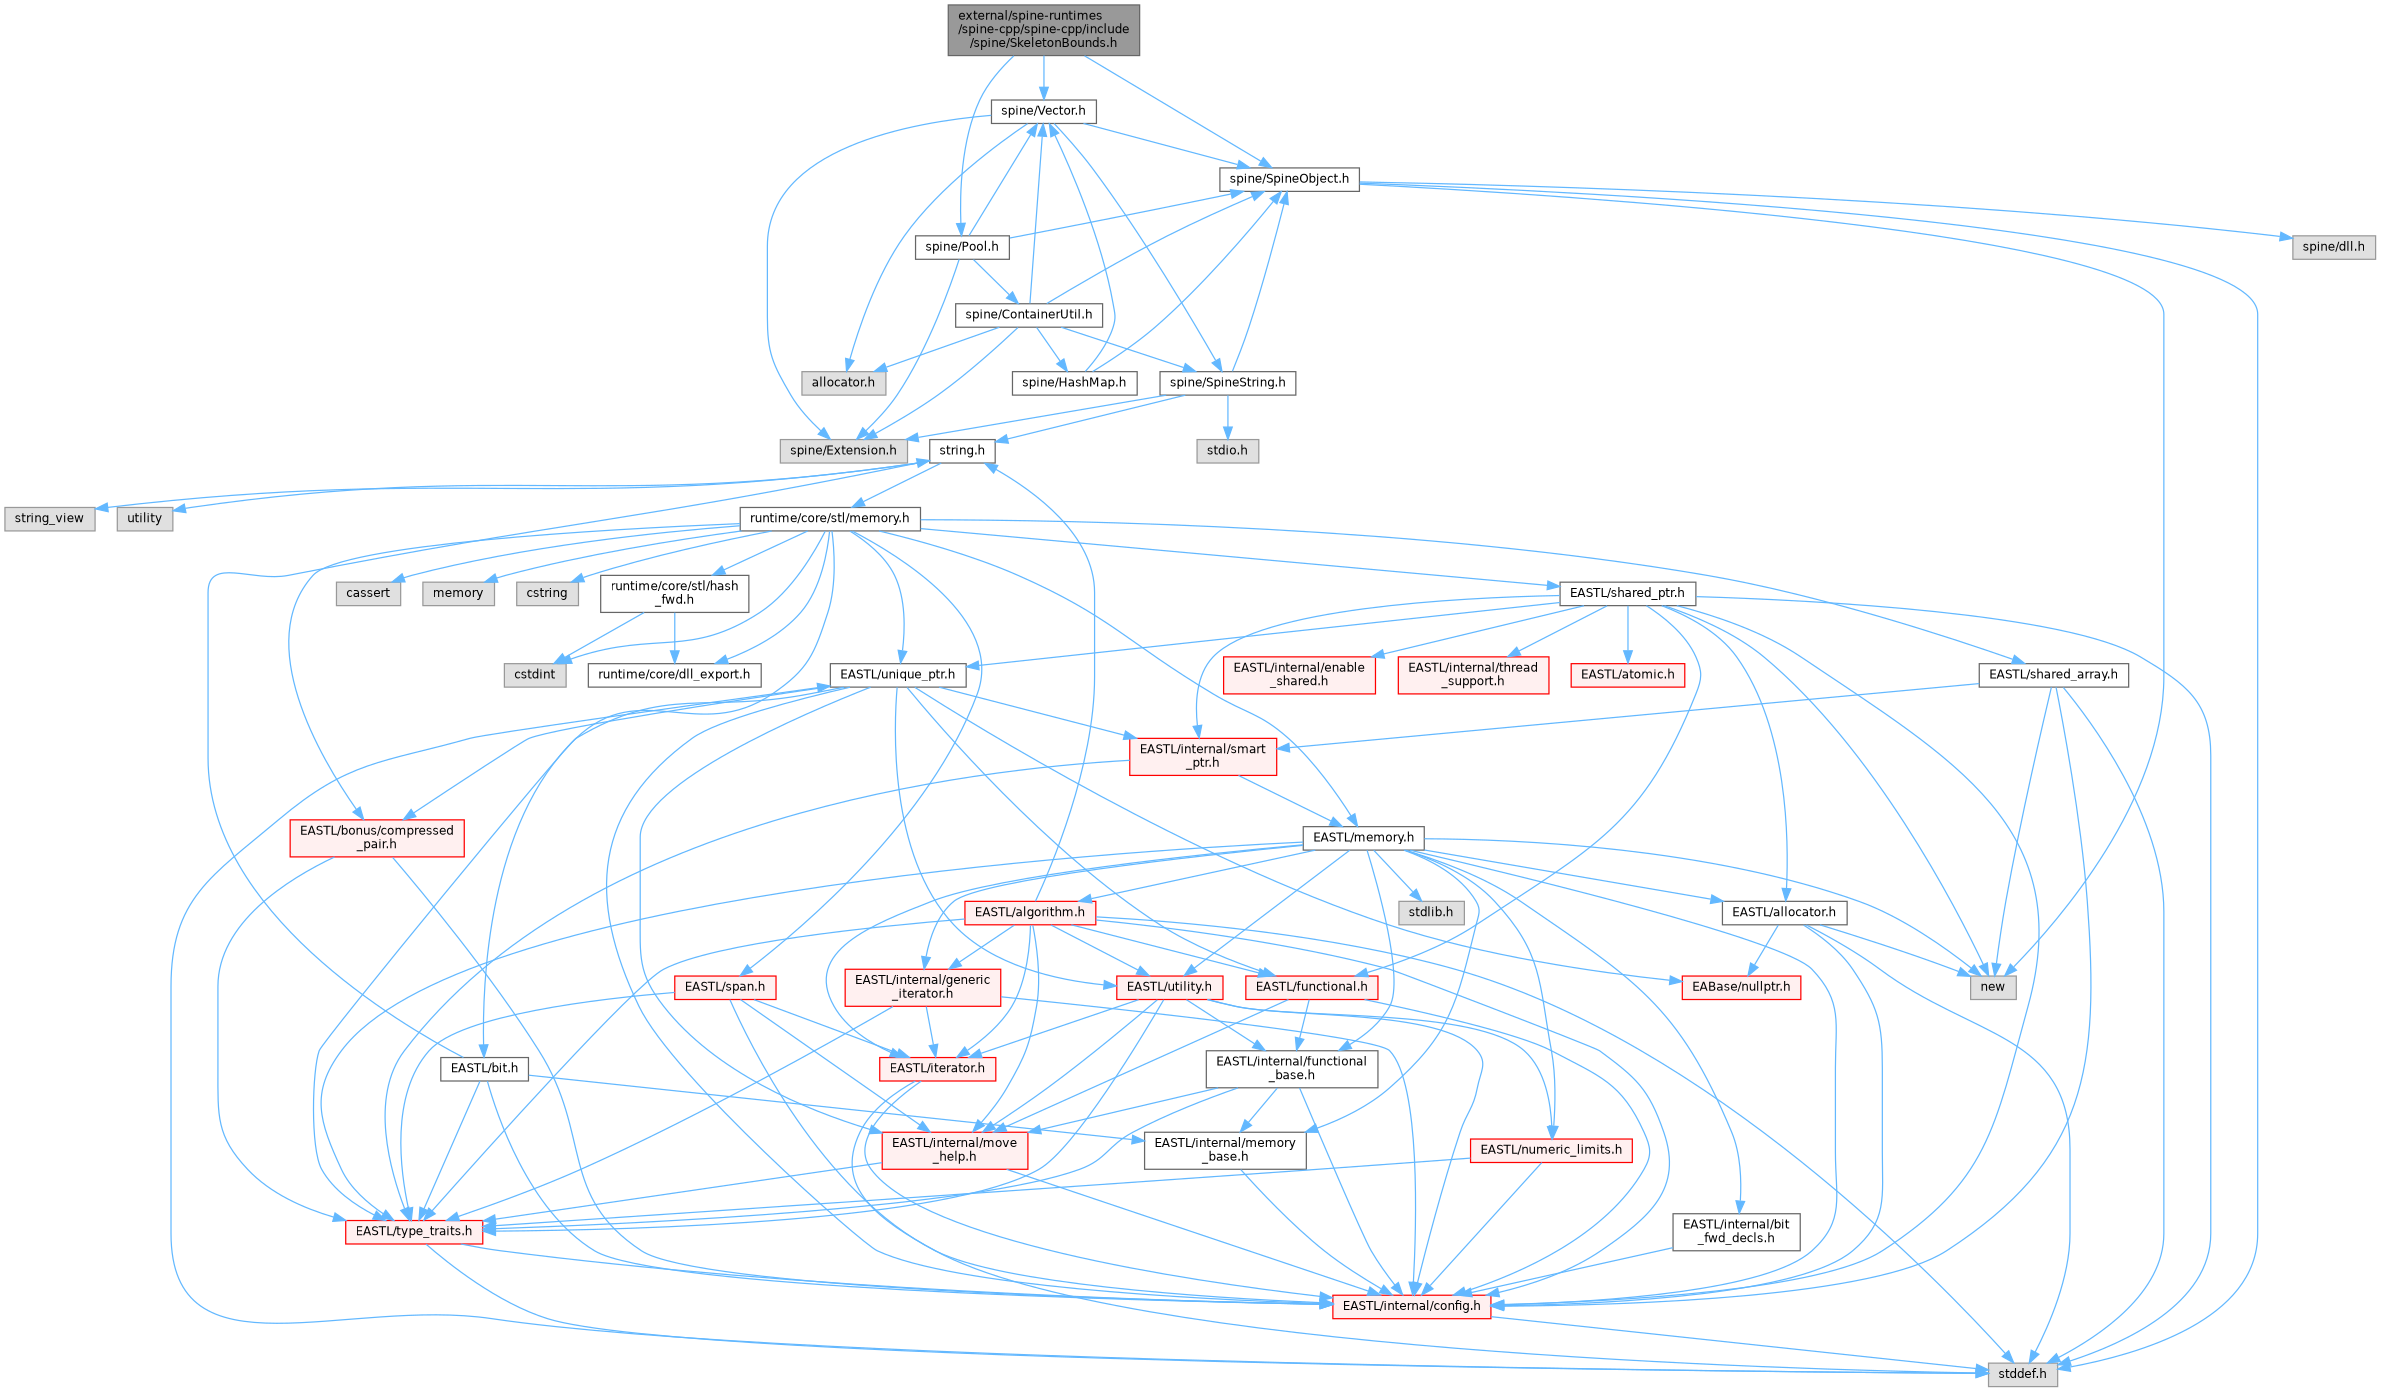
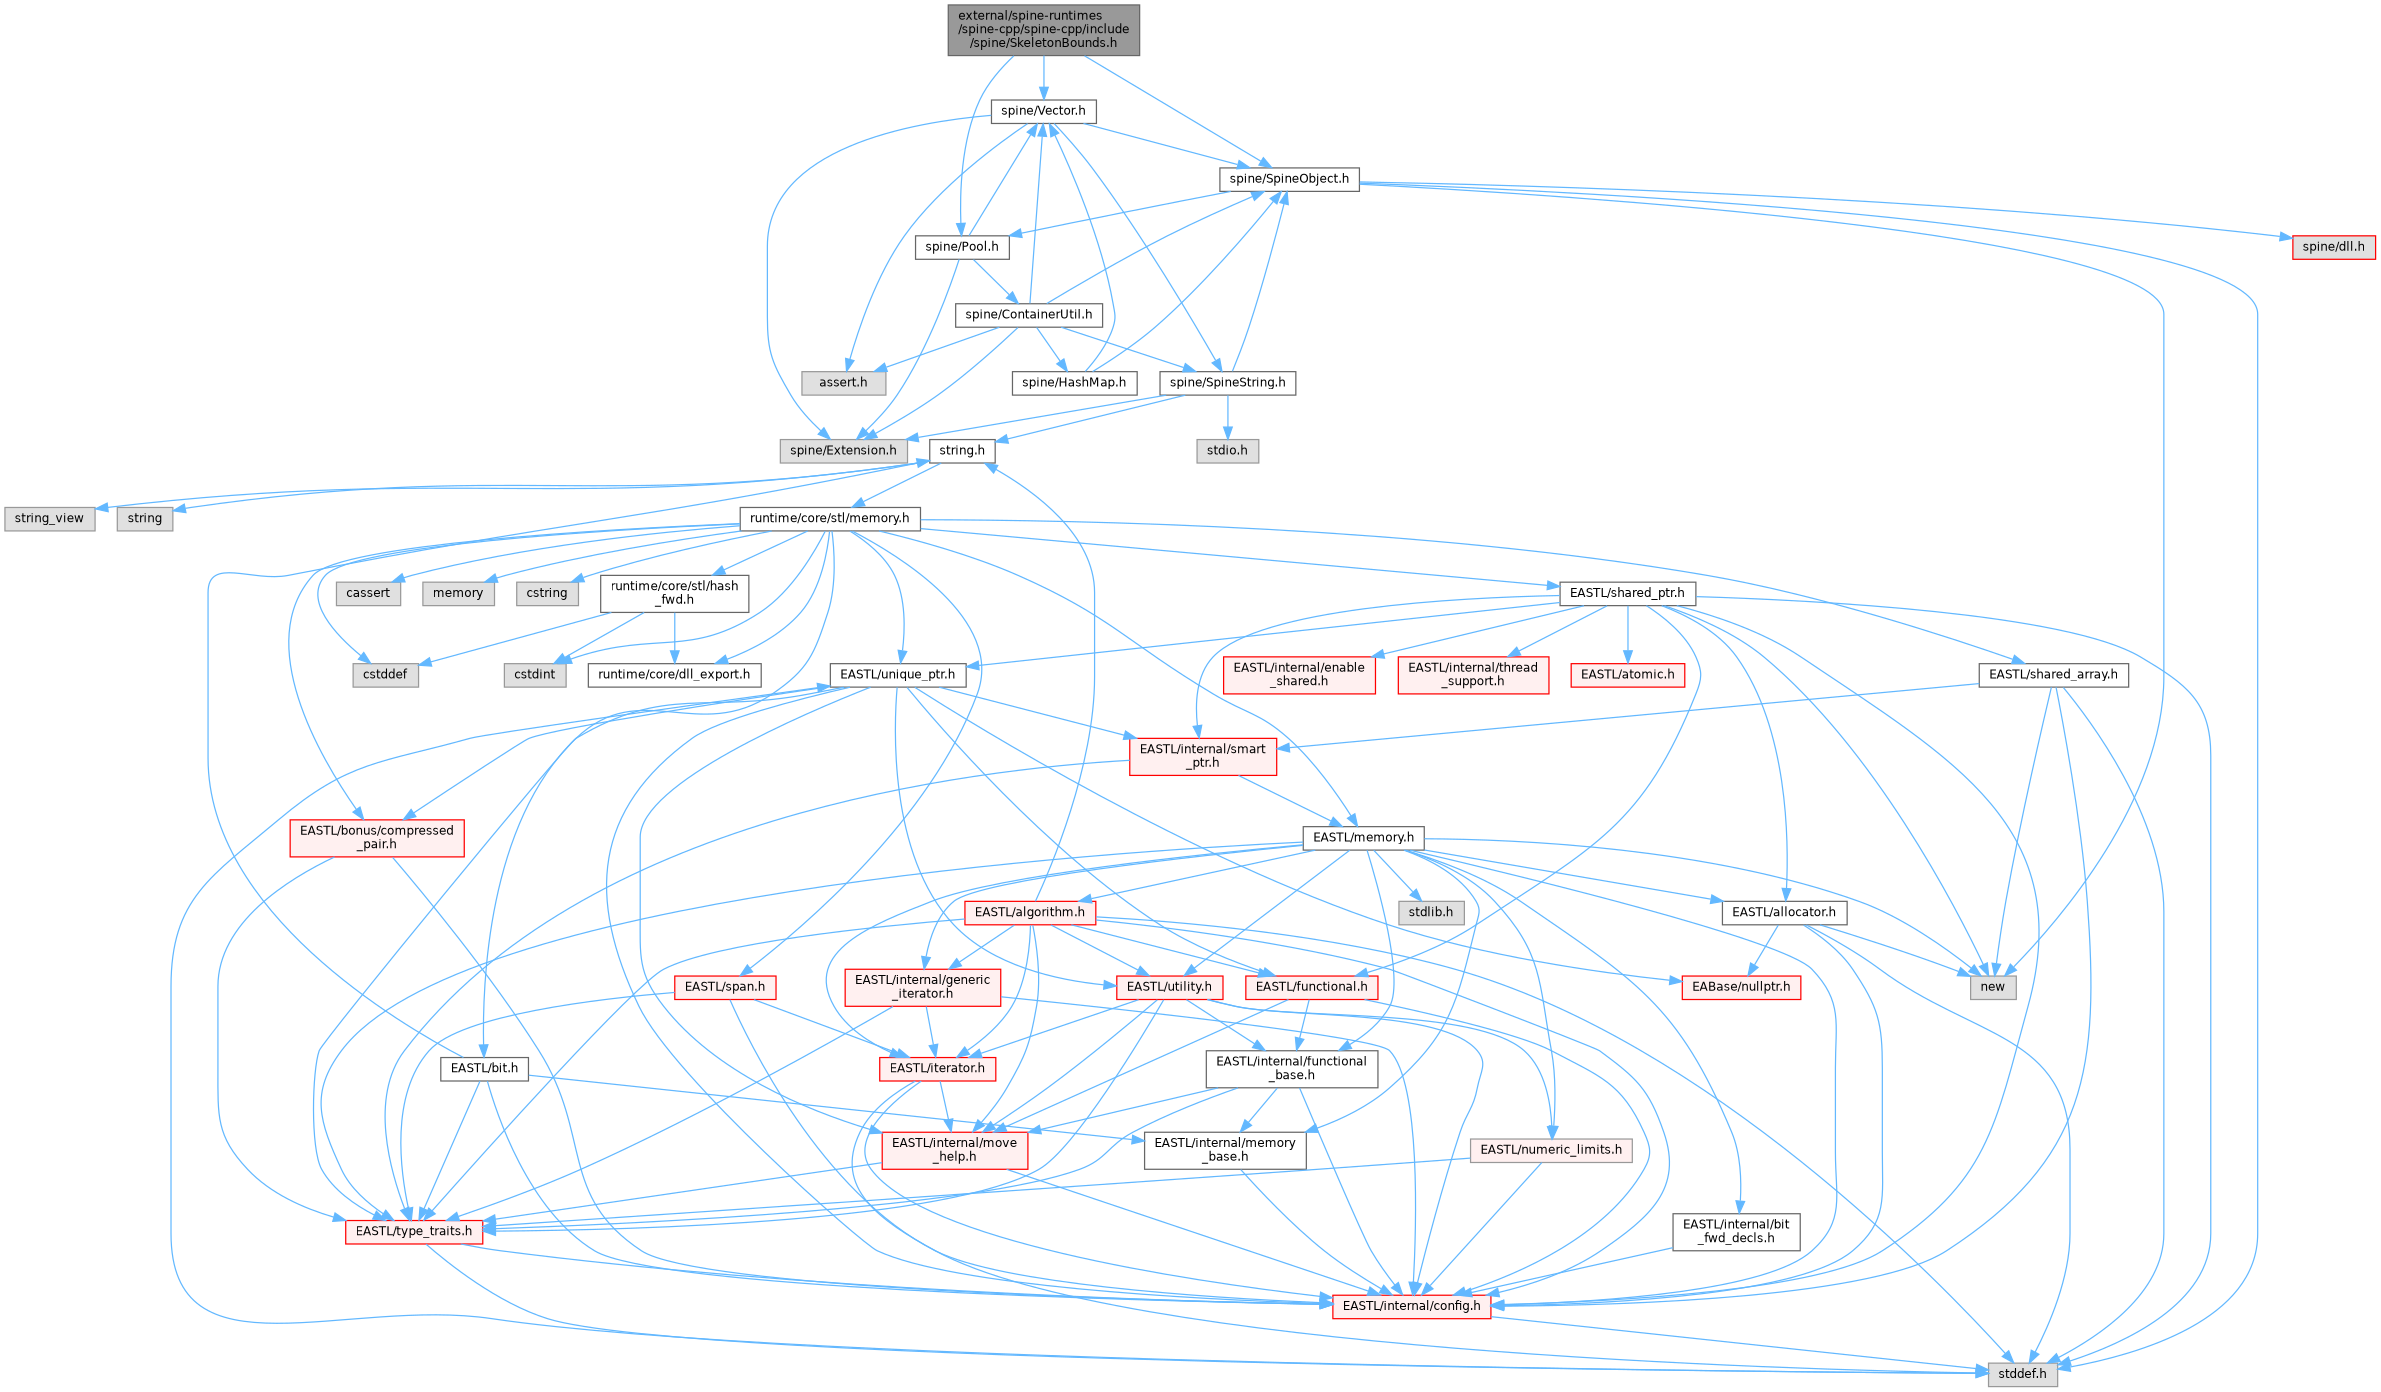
(1115, 217) -> (1136, 210)
(2334, 248) -> (2334, 248)
(844, 383) -> (844, 383)
(145, 519) -> (145, 519)
none -> (386, 675)
(830, 1062) -> (944, 1100)
(1551, 1151) -> (1551, 1151)
